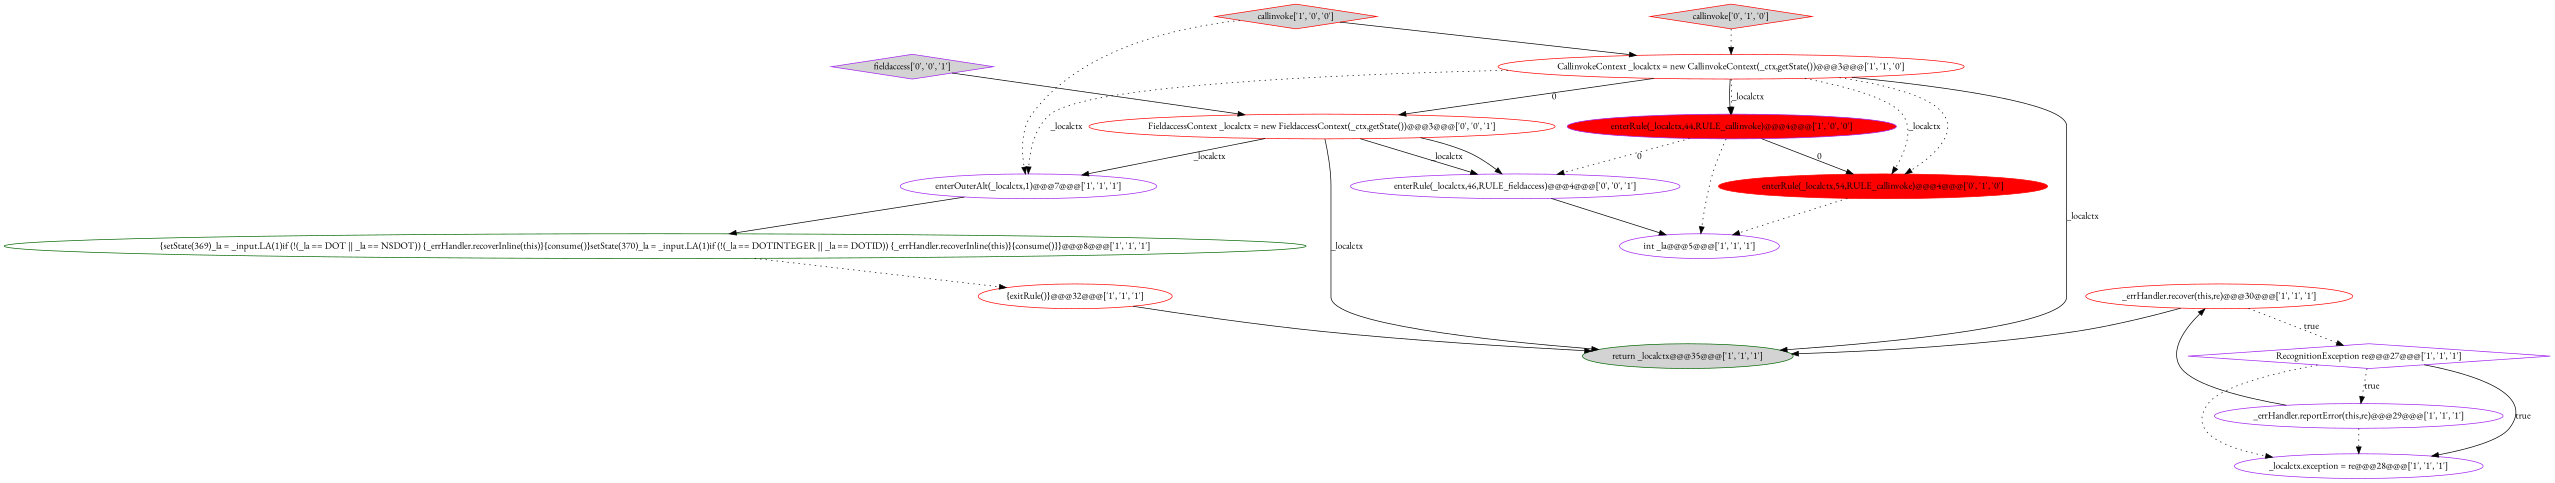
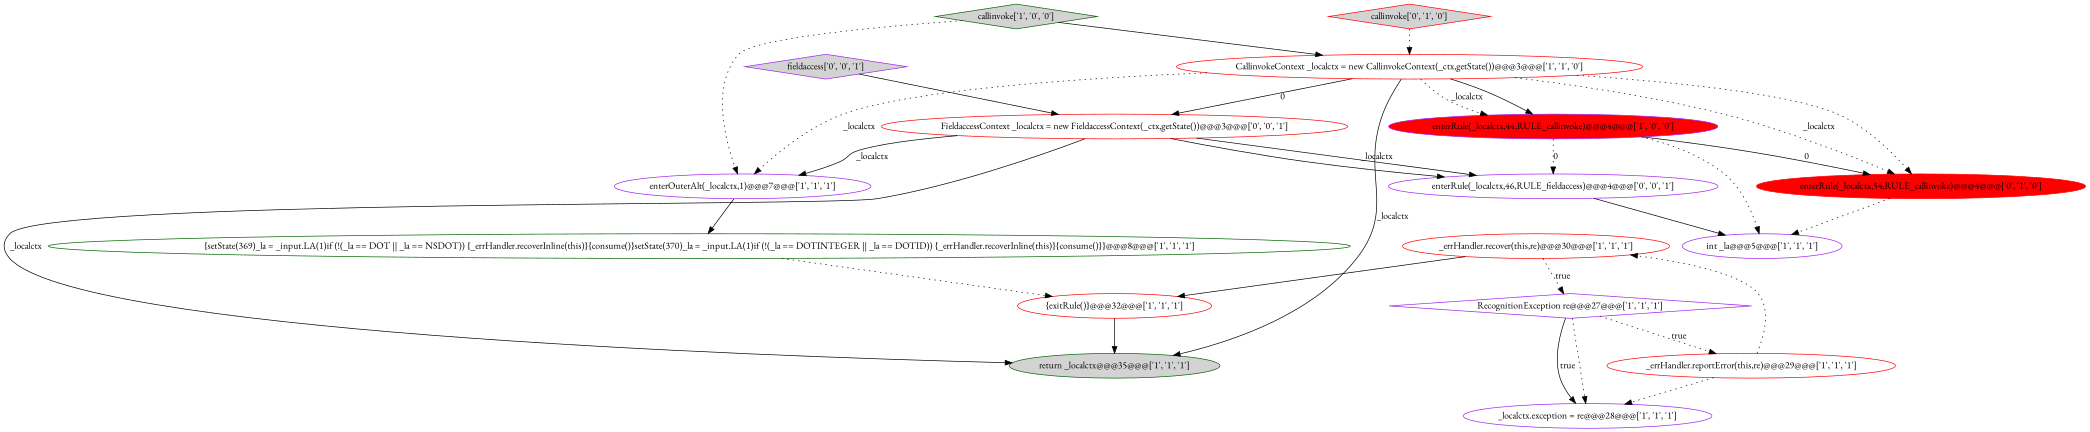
(1296, 16) -> (1016, 16)
(1991, 342) -> (1325, 276)
(2202, 382) -> (1730, 277)
(2359, 416) -> (1751, 366)
